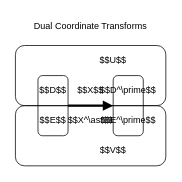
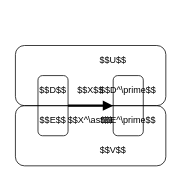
(90, 27) -> none
